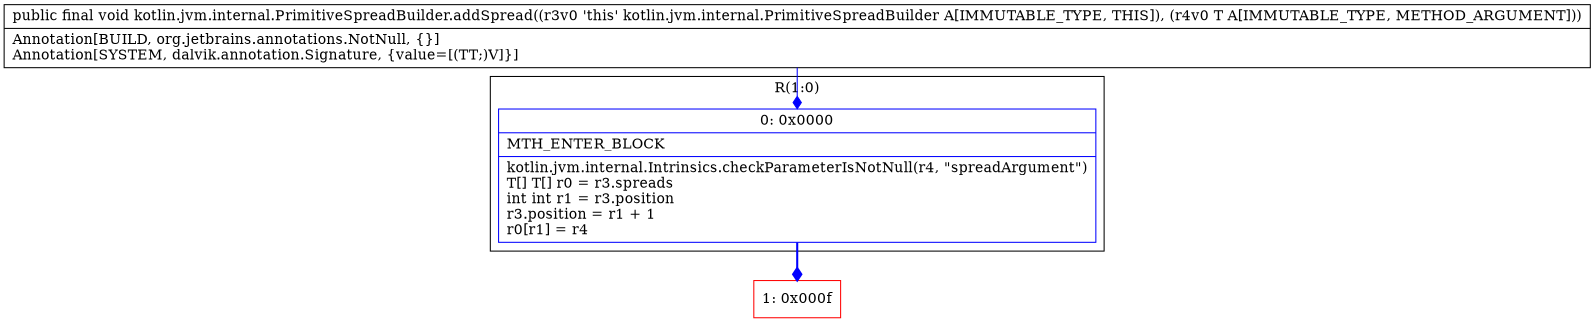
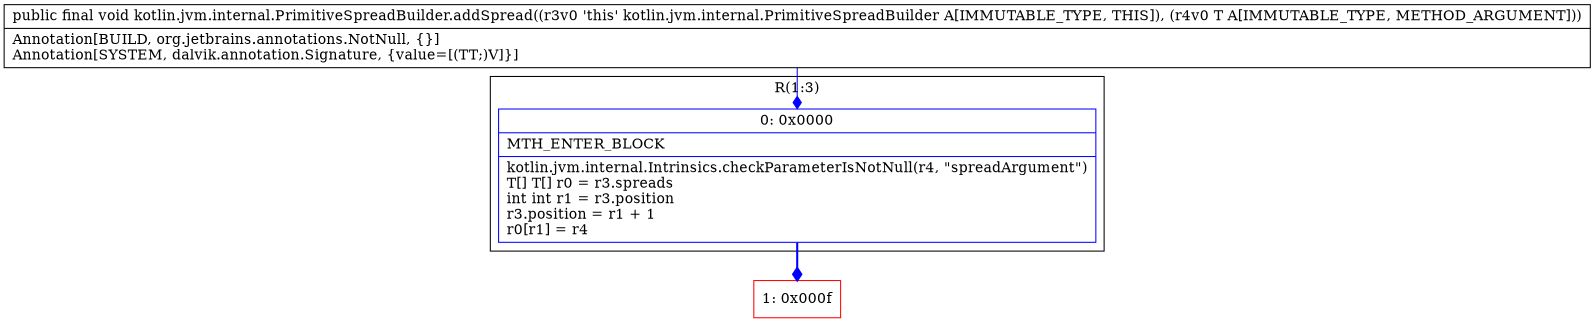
(797, 88) -> (797, 88)
